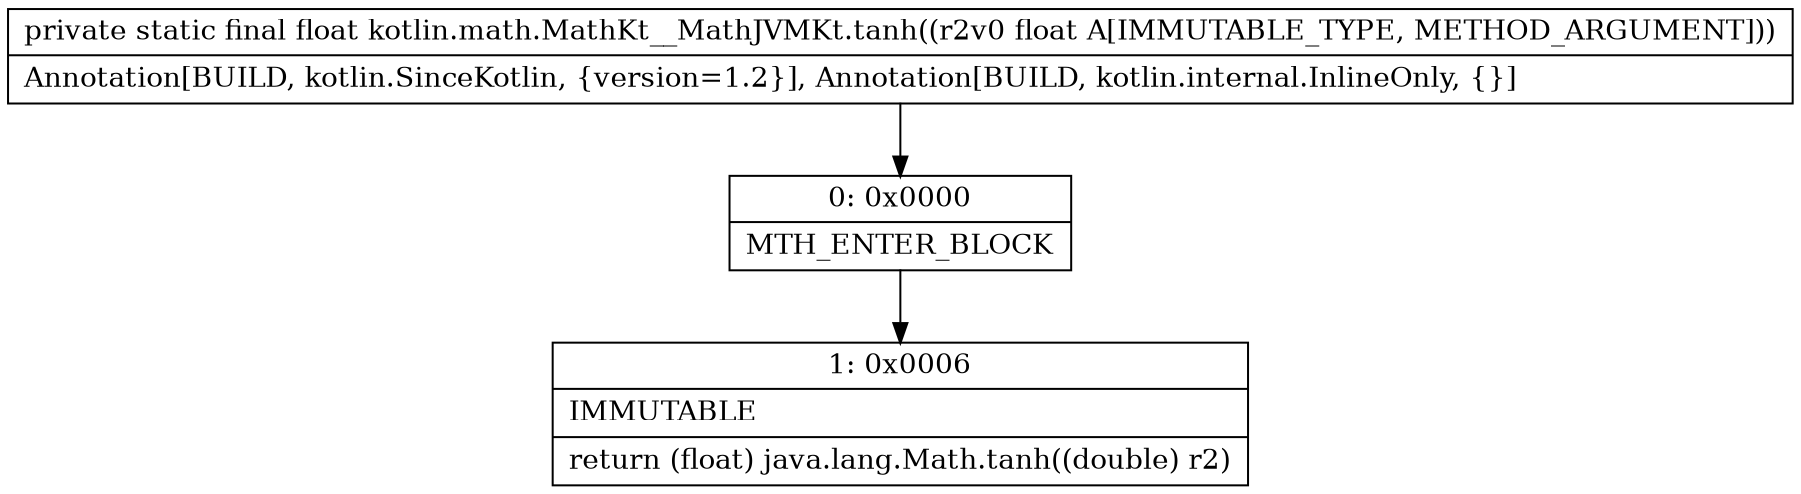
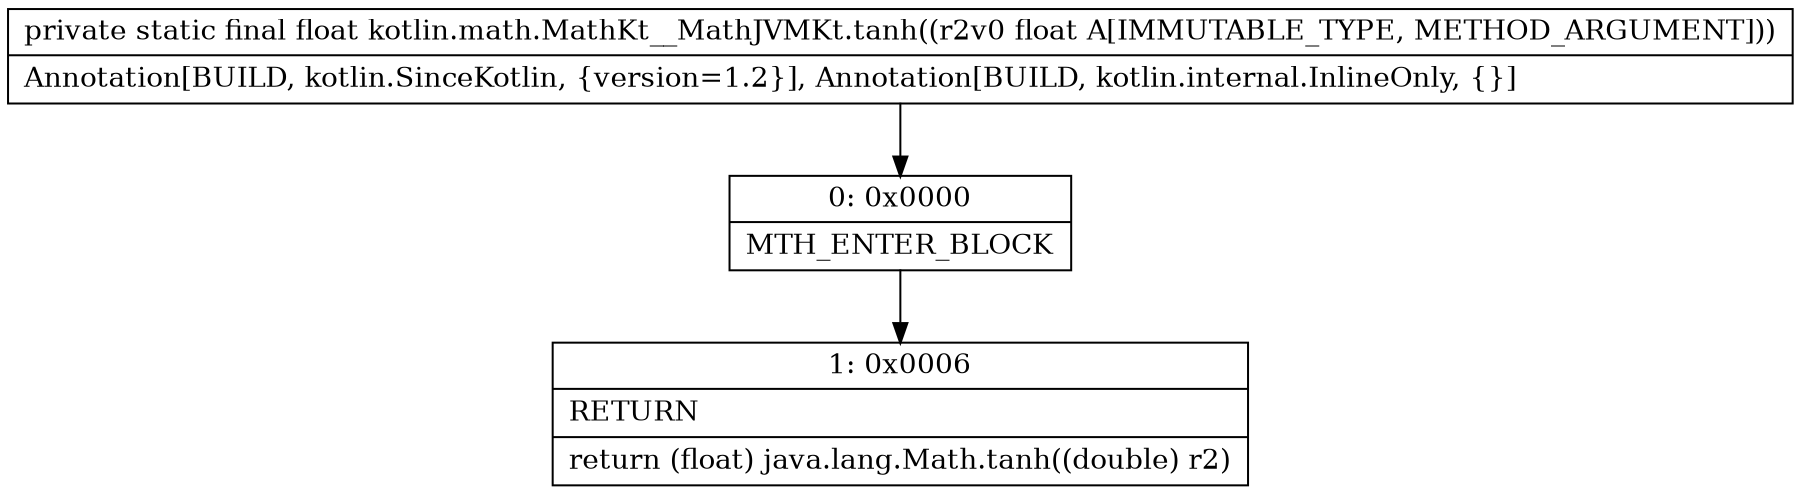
(663, 412) -> (634, 412)
